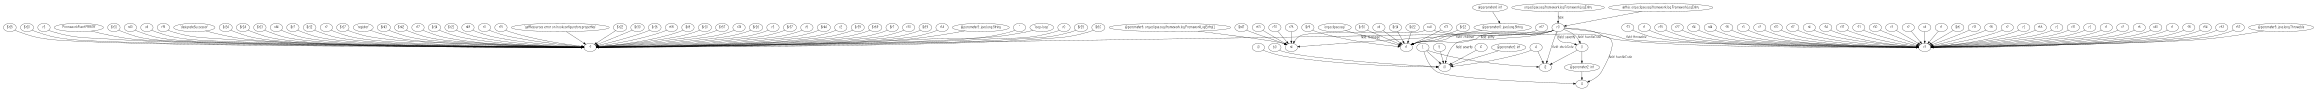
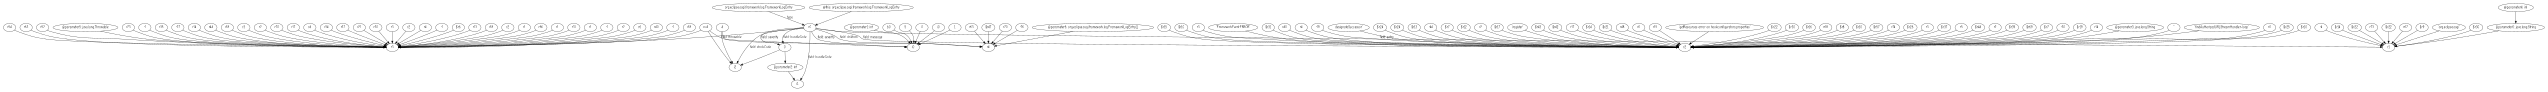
(1042, 28) -> (2222, 28)
(1476, 61) -> (719, 47)
(1493, 80) -> none
